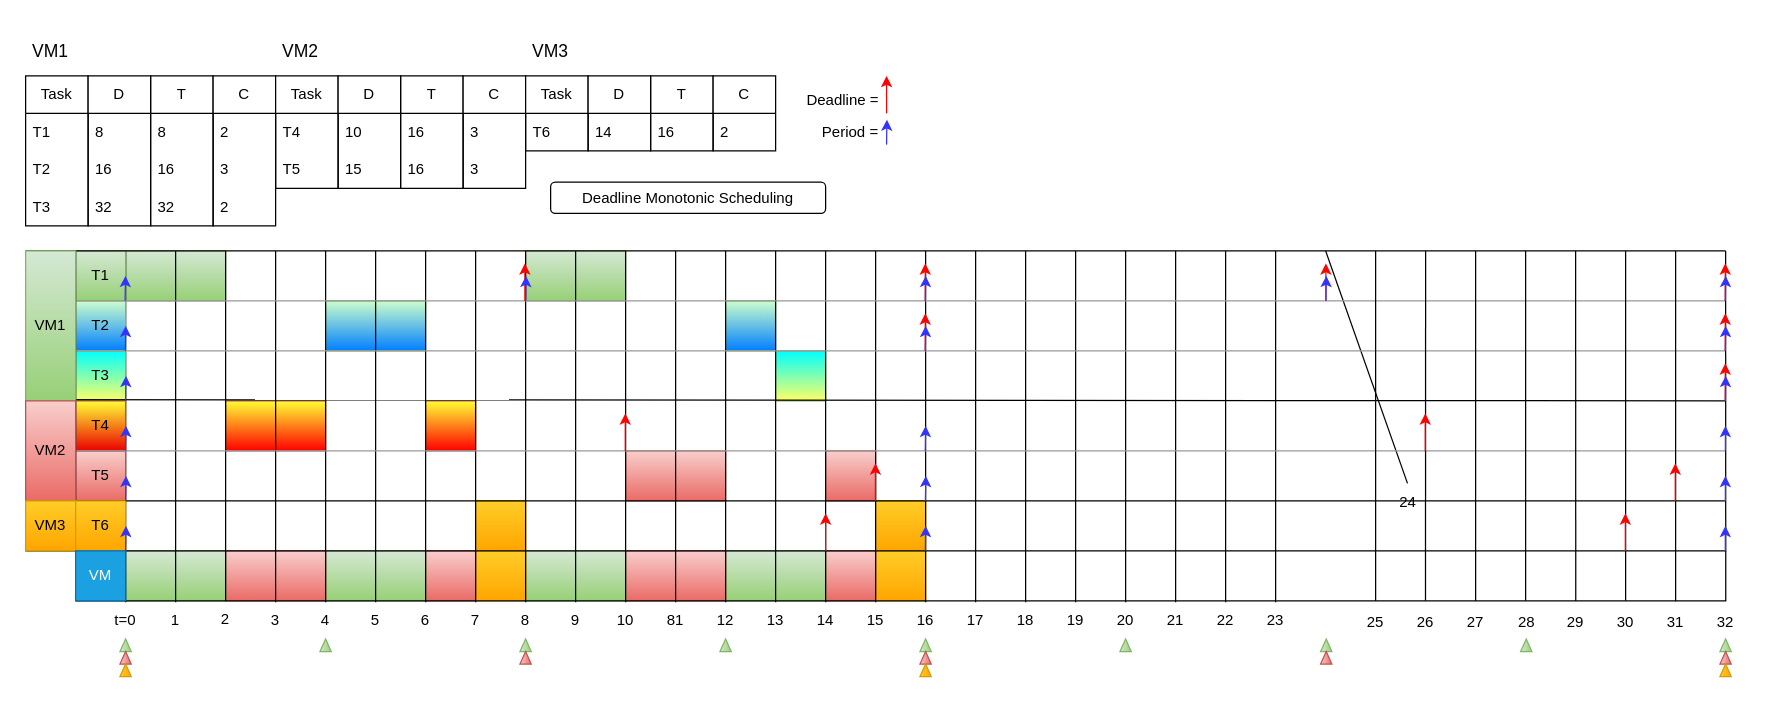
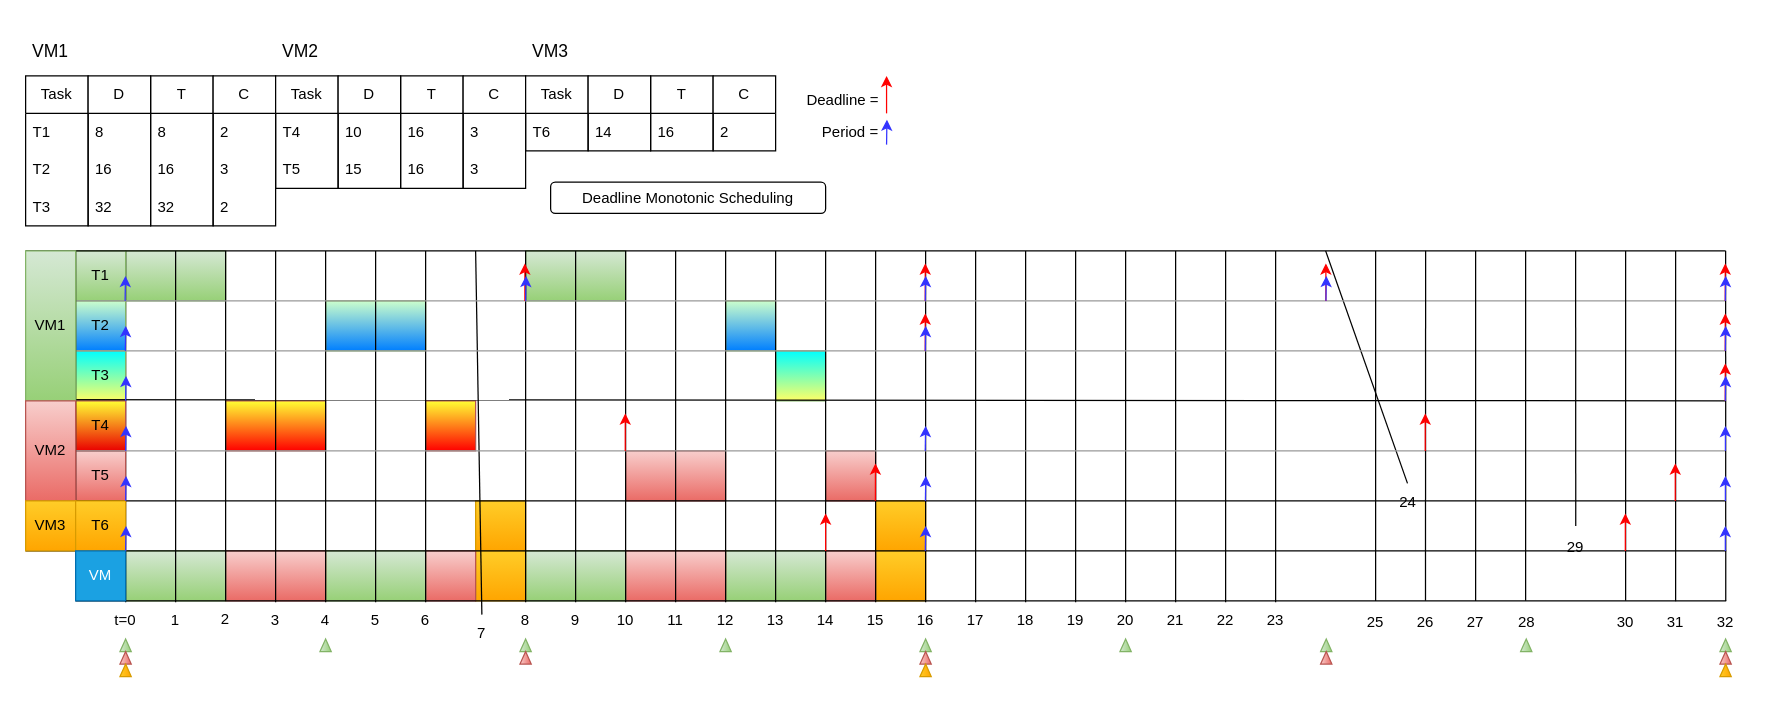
(476, 621) -> (482, 633)
(676, 621) -> (676, 621)
(1576, 622) -> (1576, 547)
